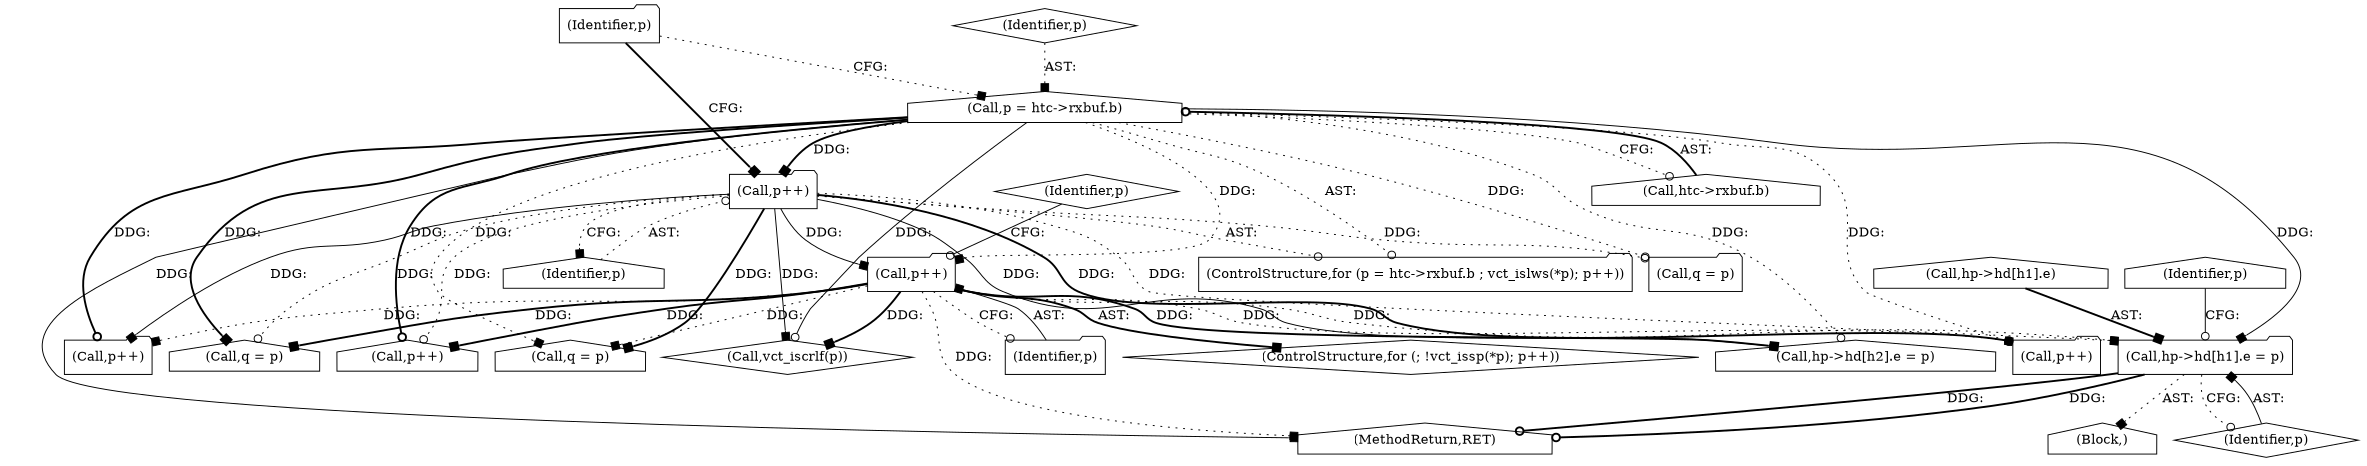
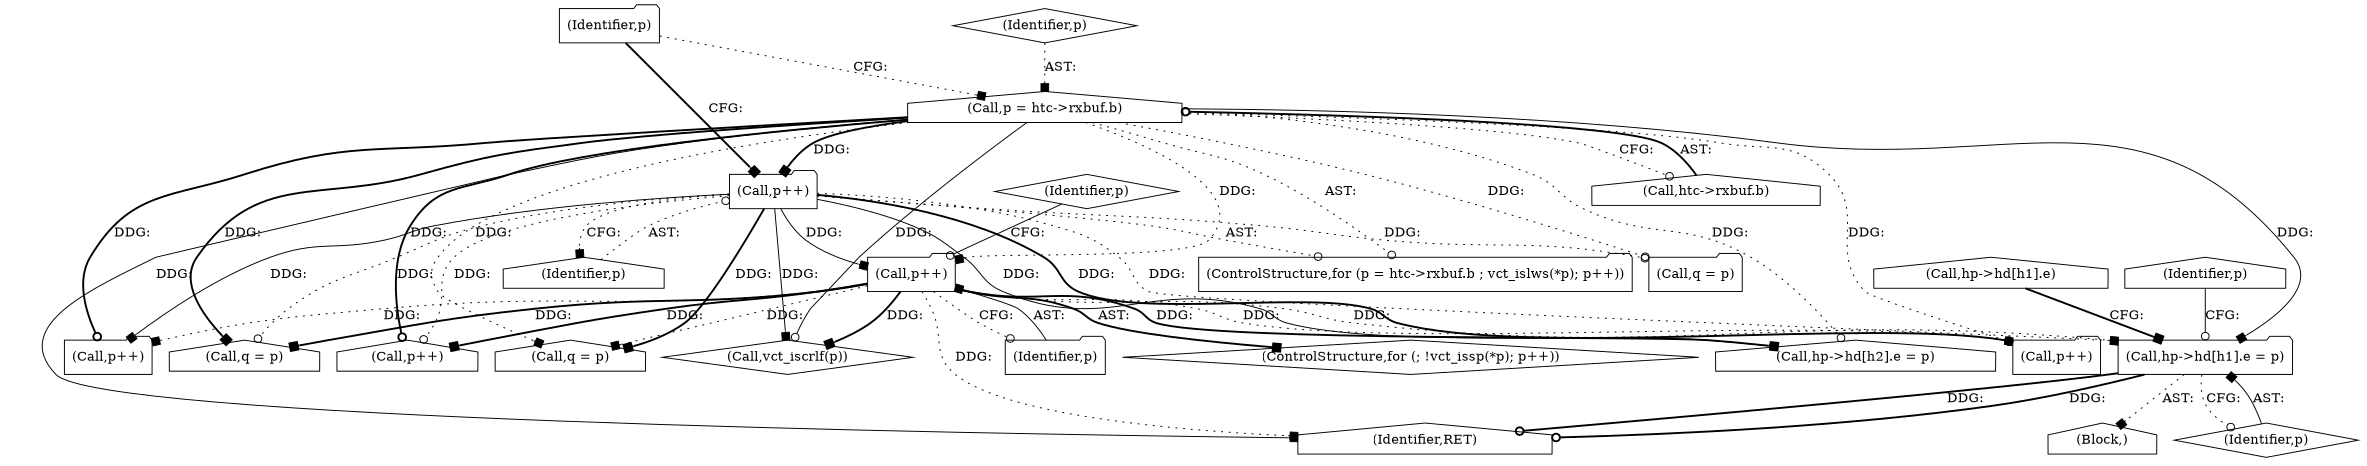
(2129, 316) -> (2129, 316)
(1425, 440) -> (1425, 440)
